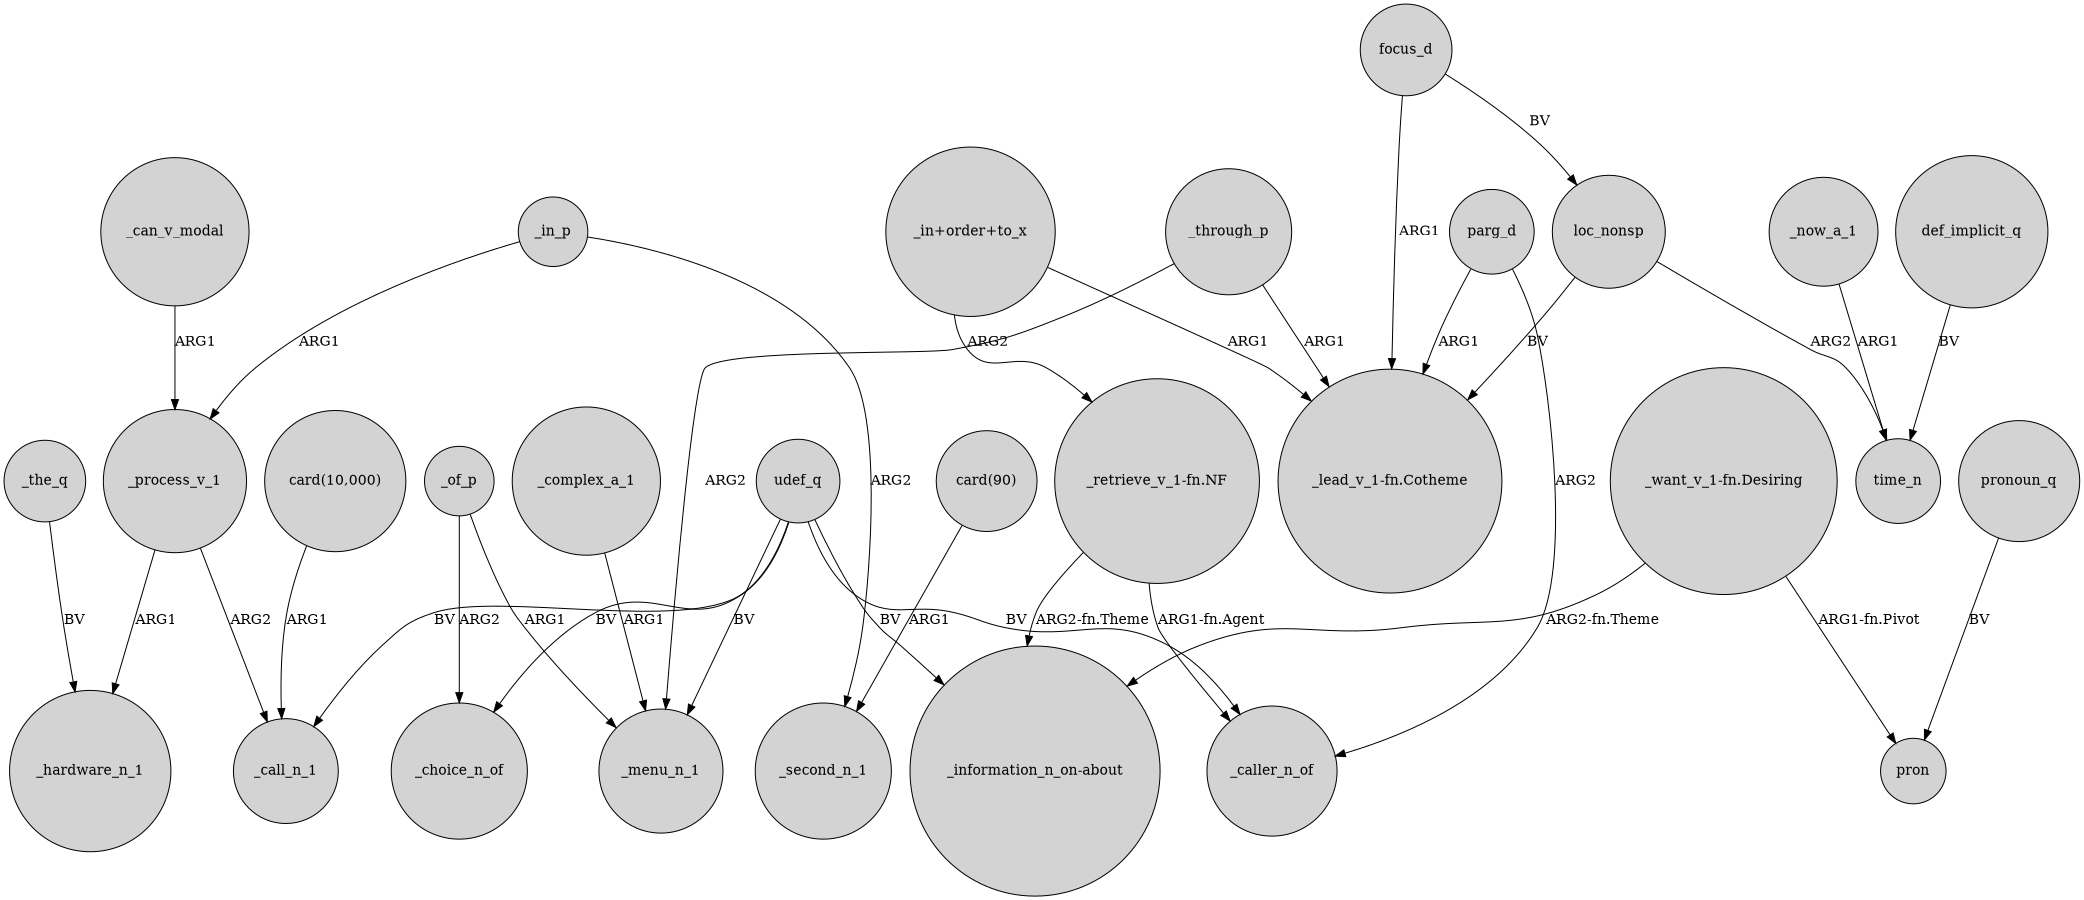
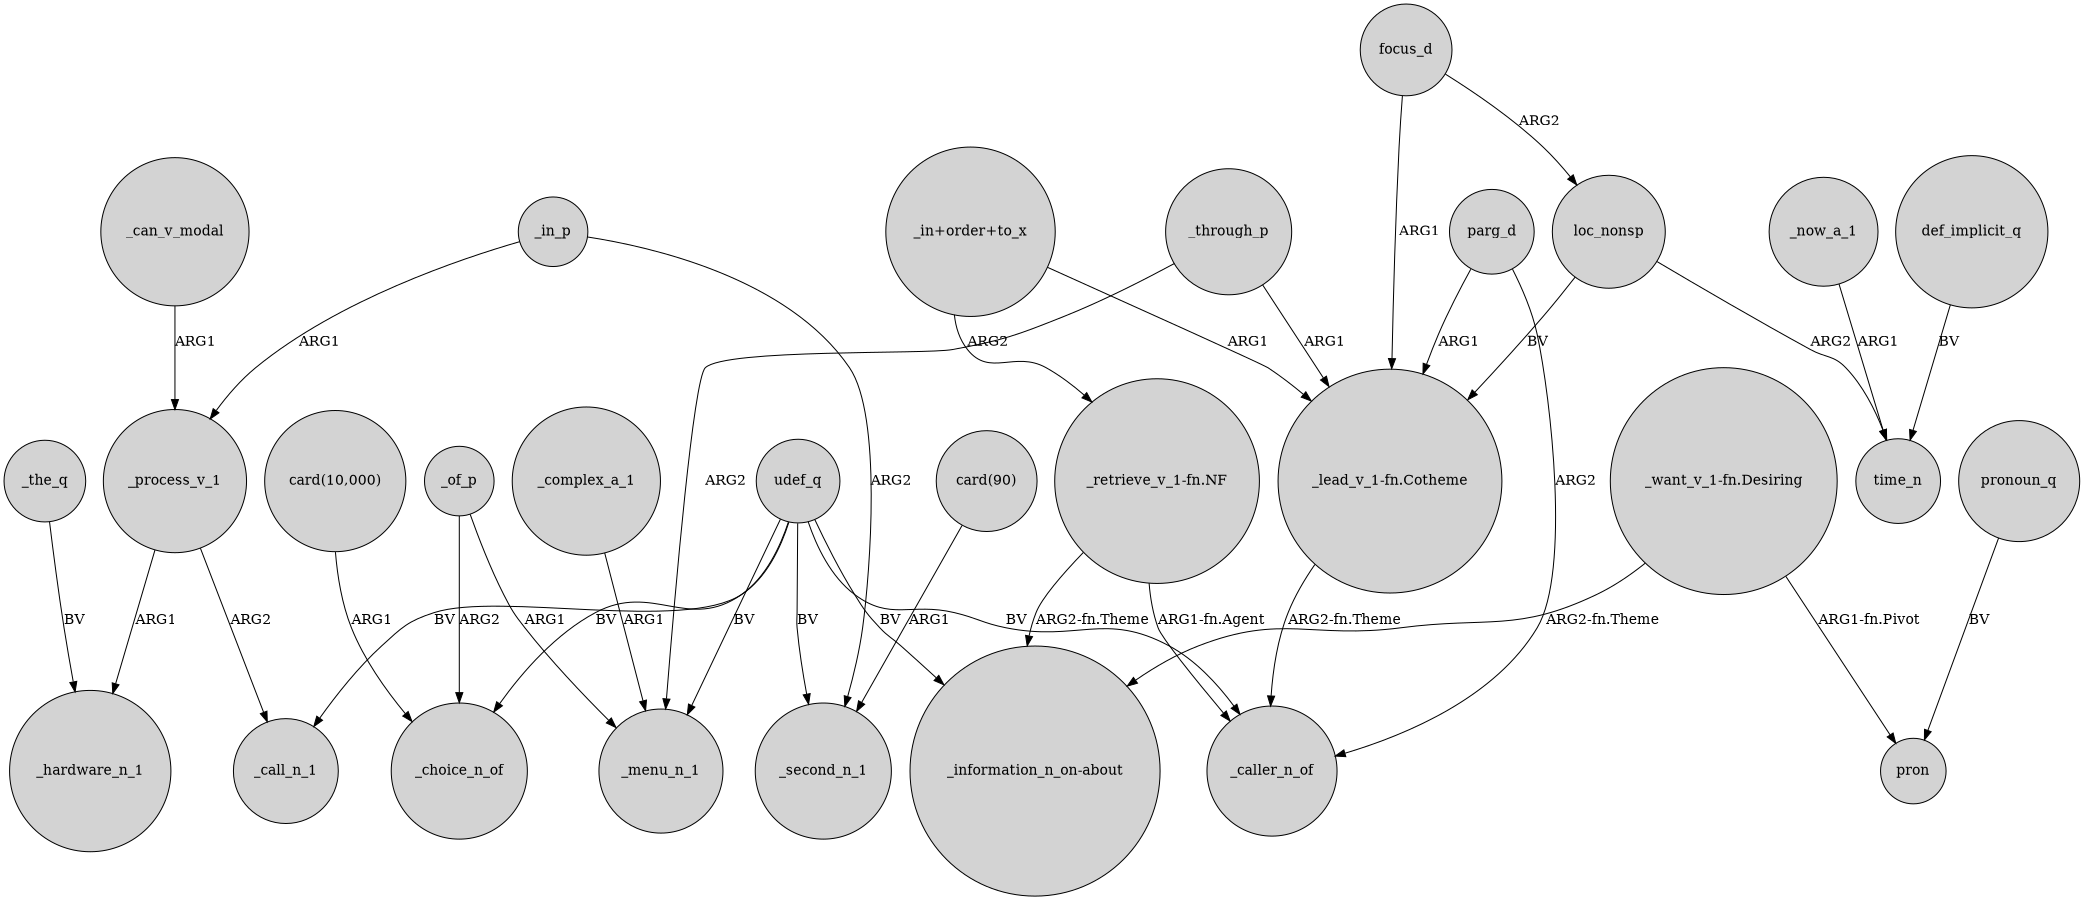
(1540, 122) -> (1540, 122)
none -> (797, 609)
none -> (1285, 620)
(285, 626) -> (356, 639)
